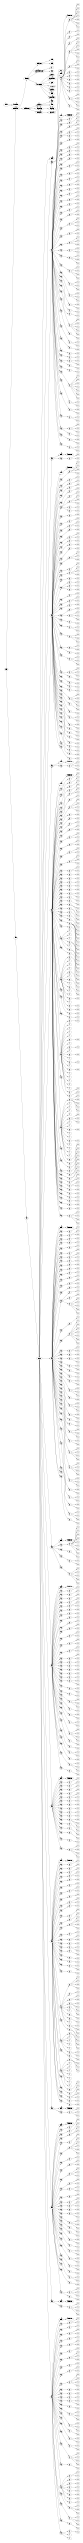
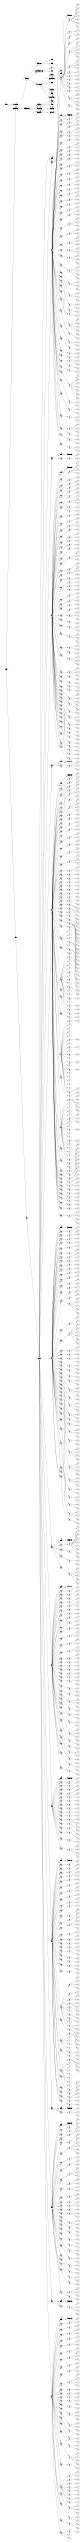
(52, 86) -> none
